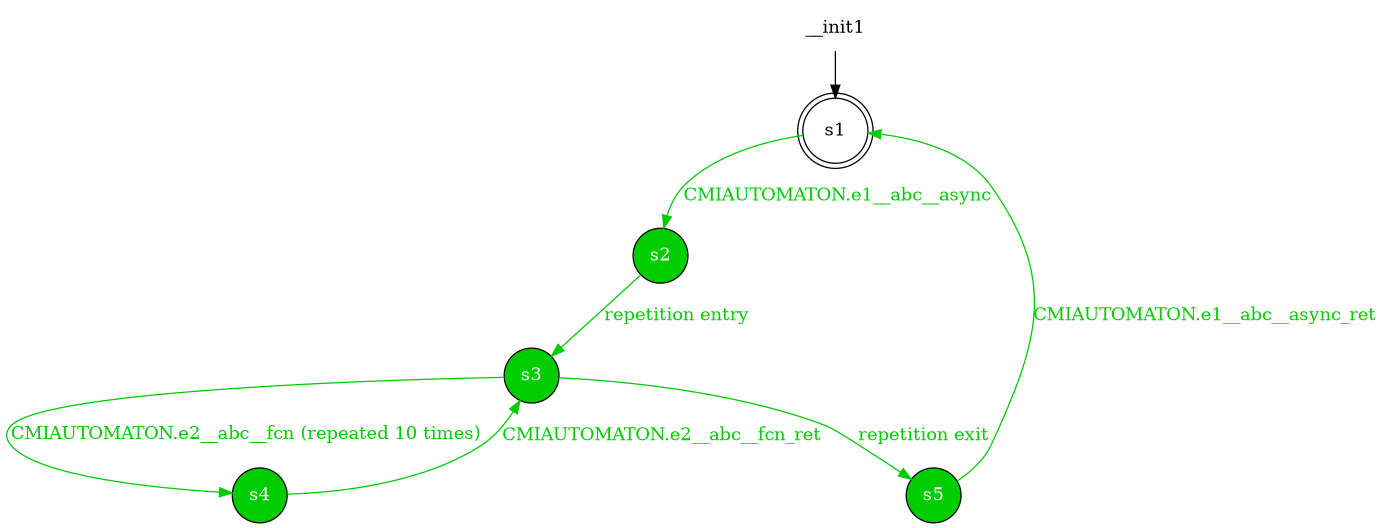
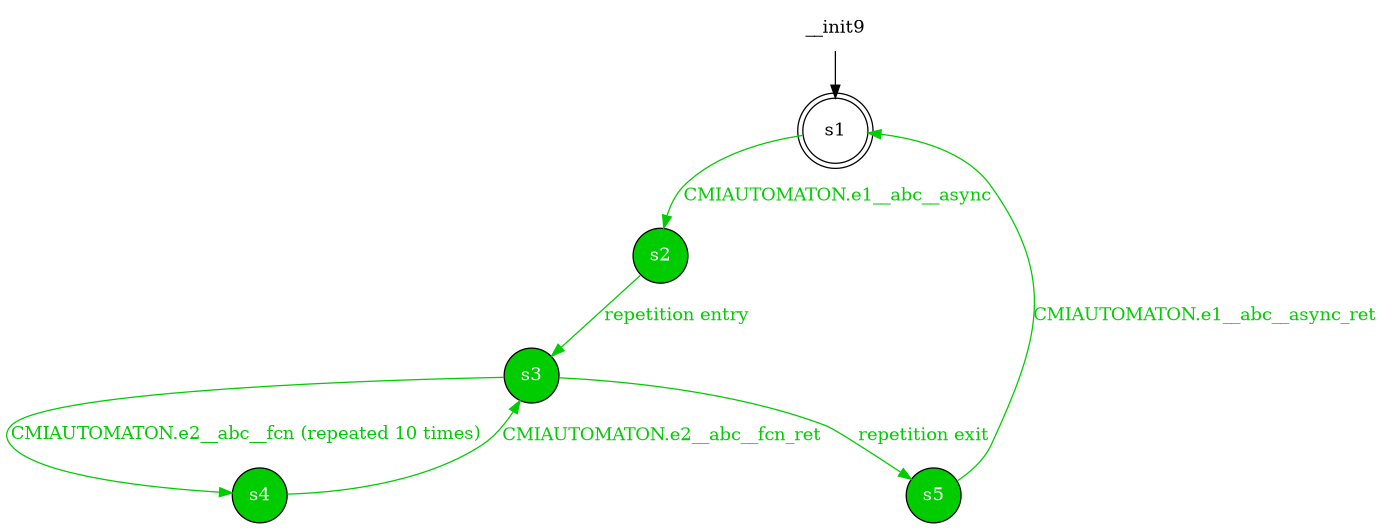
(835, 28) -> (835, 28)
